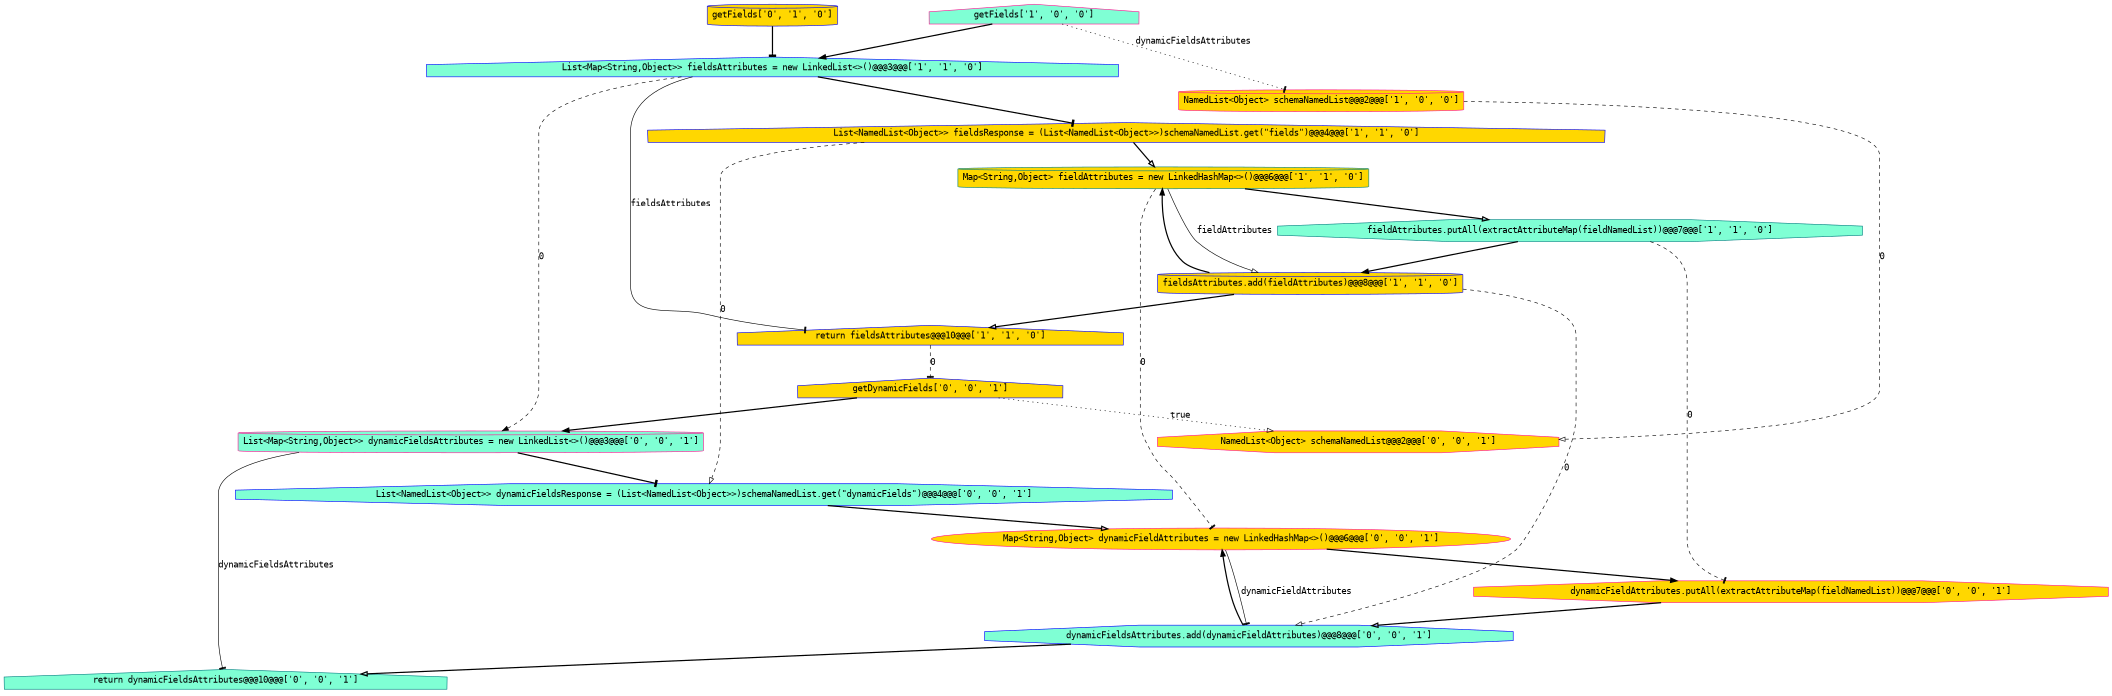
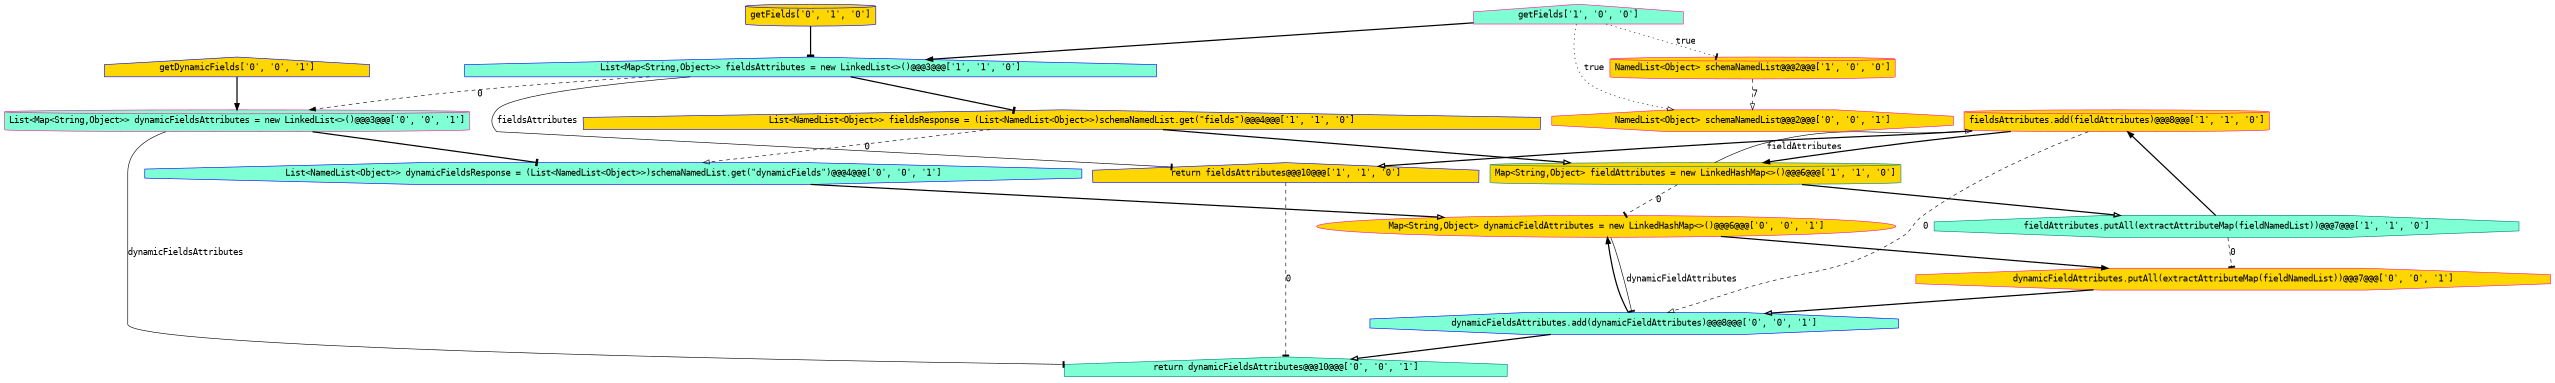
(1193, 42) -> (1686, 42)
(1882, 257) -> (1755, 94)
(1310, 283) -> (2117, 121)
(930, 360) -> (1286, 268)
(1133, 414) -> (1597, 88)
